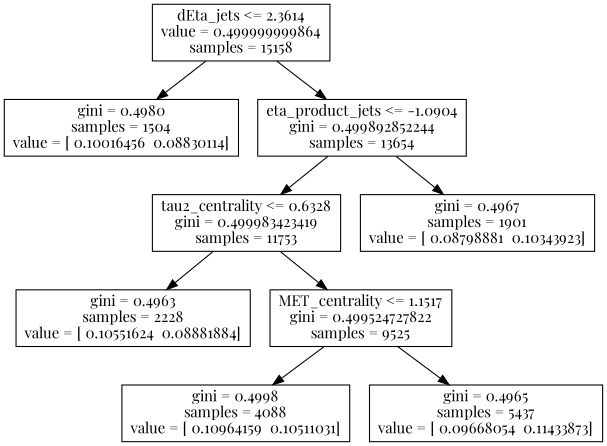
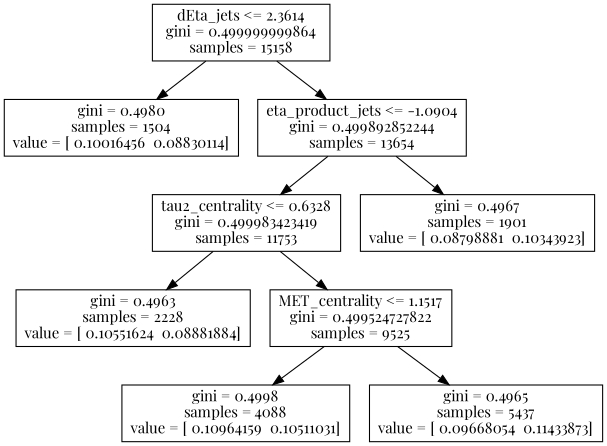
(241, 33) -> (241, 33)
